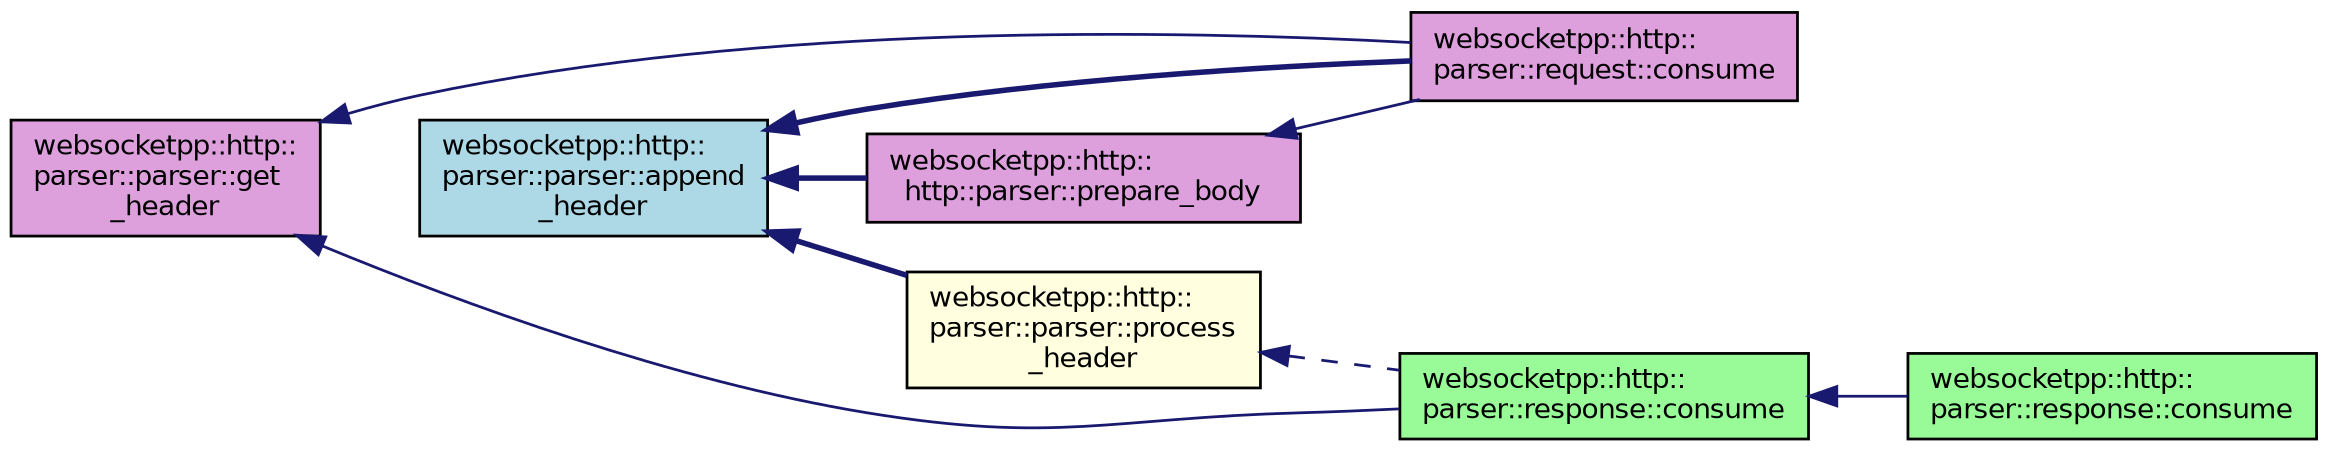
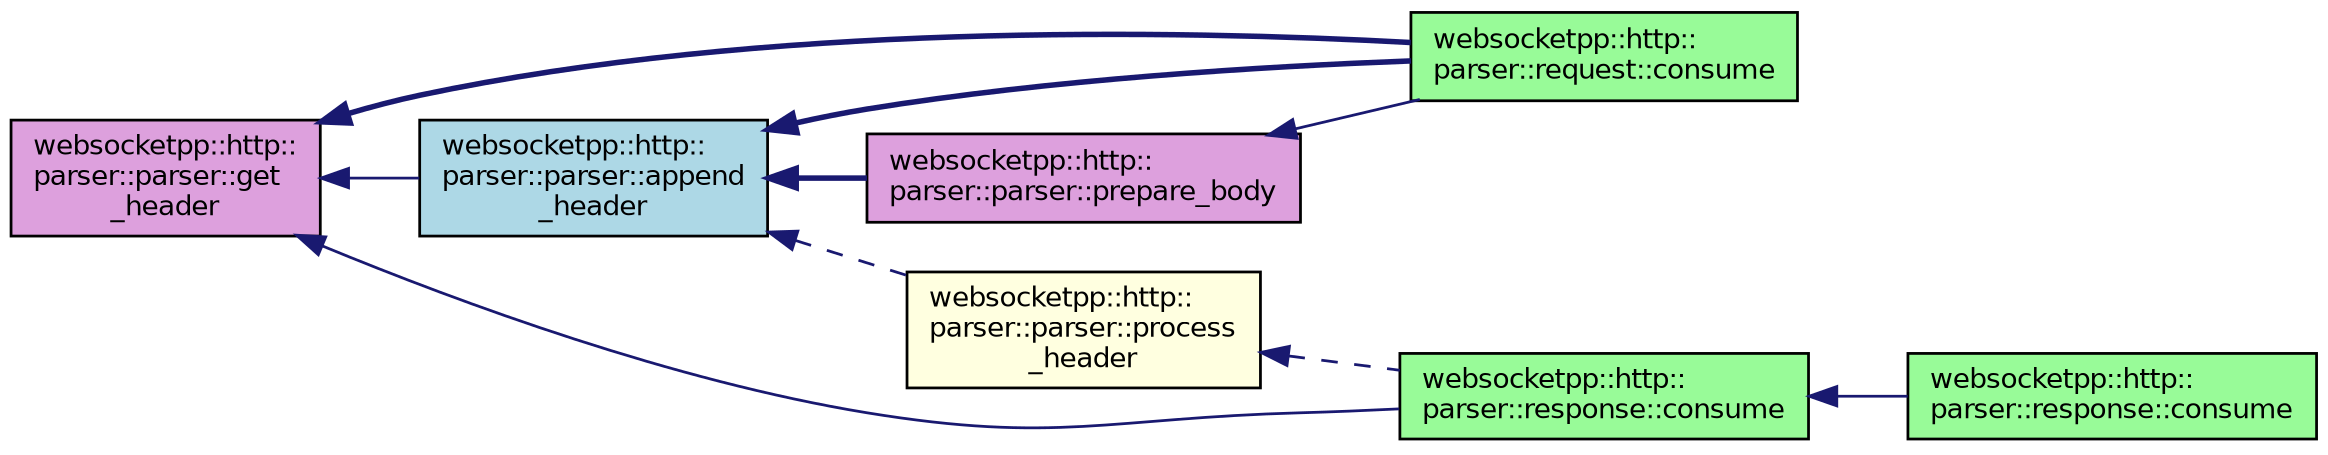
(876, 41) -> (876, 41)
(1604, 57) -> (1604, 57)
none -> (384, 178)
(1084, 178) -> (1084, 178)
(851, 258) -> (851, 258)
